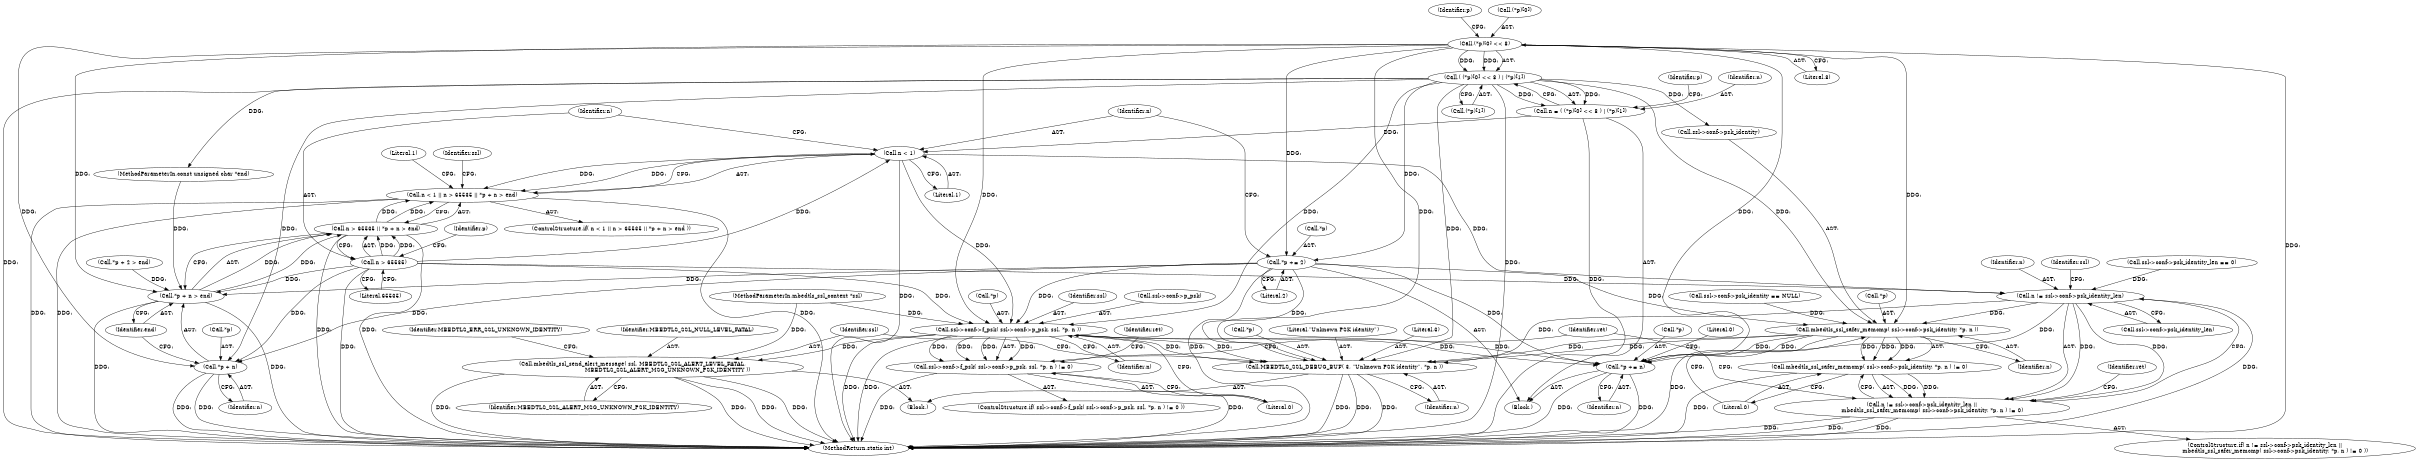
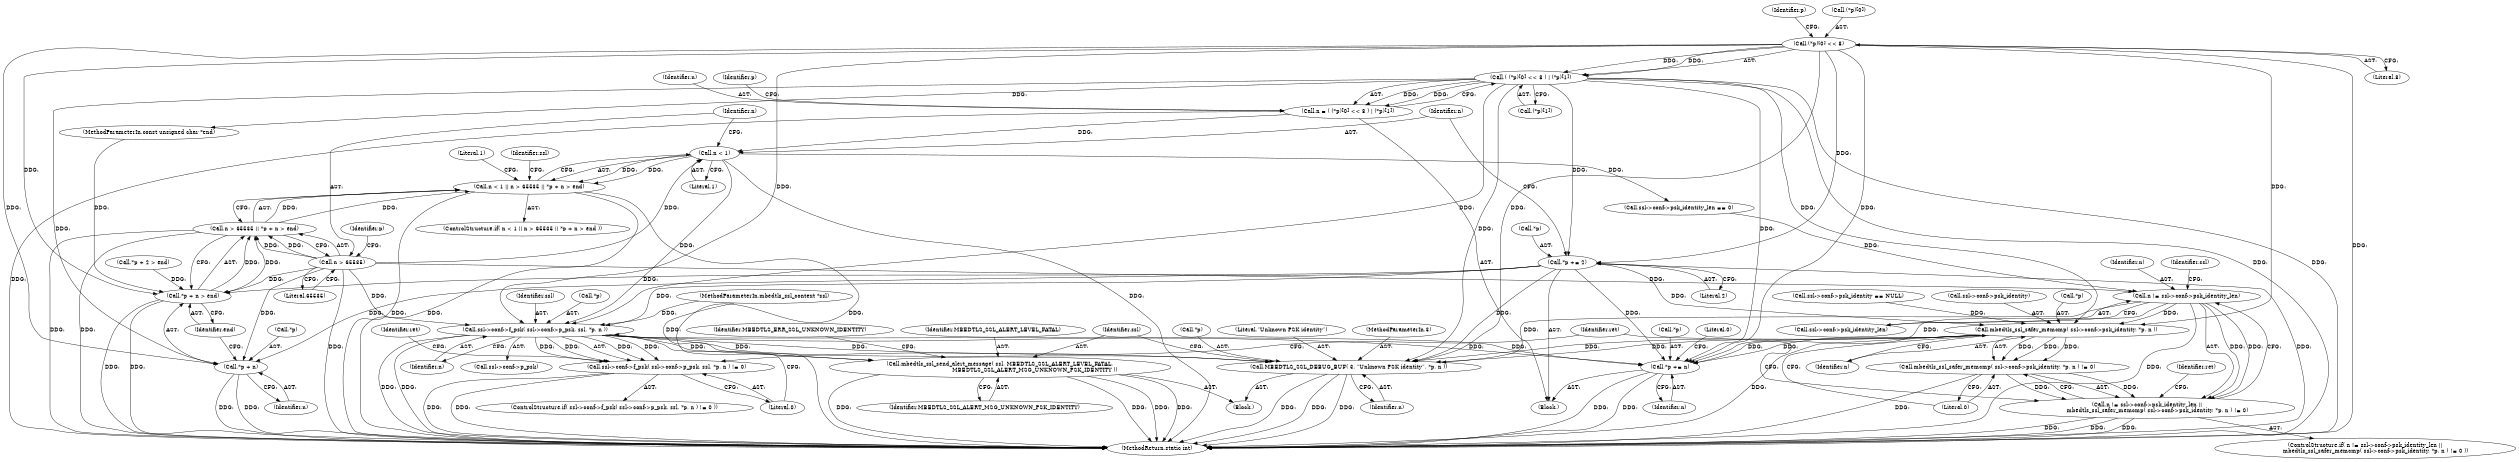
(1629, 85) -> (1760, 164)
(1463, 219) -> (1206, 157)
(1093, 312) -> (512, 345)
(687, 330) -> (993, 330)
(1426, 330) -> (1399, 330)
